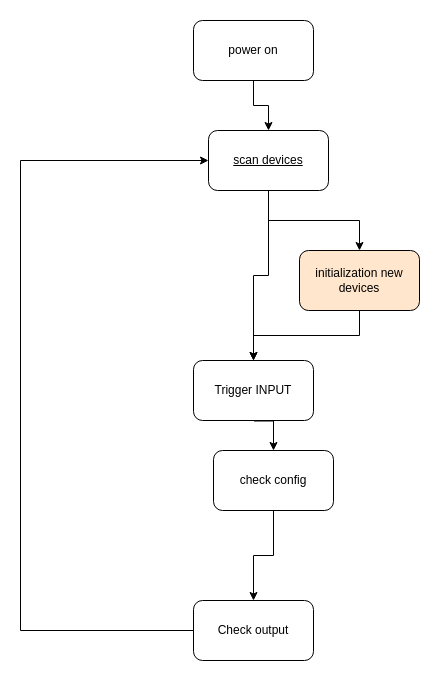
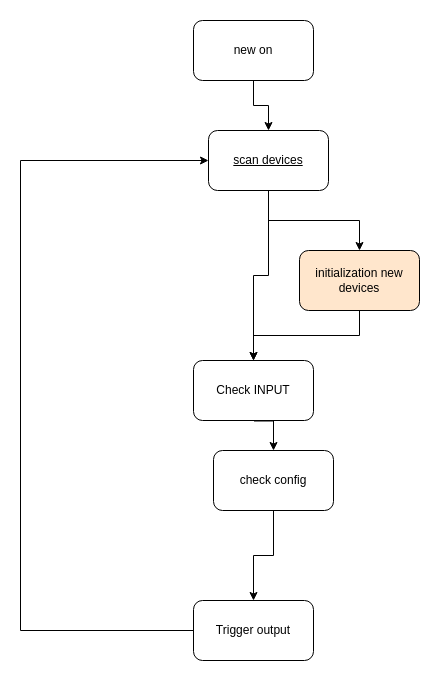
(254, 51) -> (254, 51)
(254, 391) -> (254, 391)
(254, 631) -> (254, 631)
